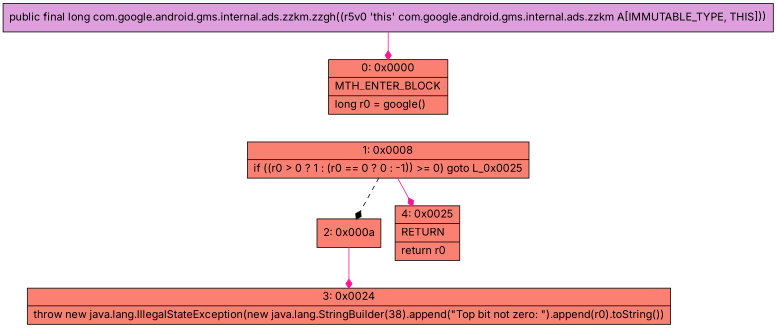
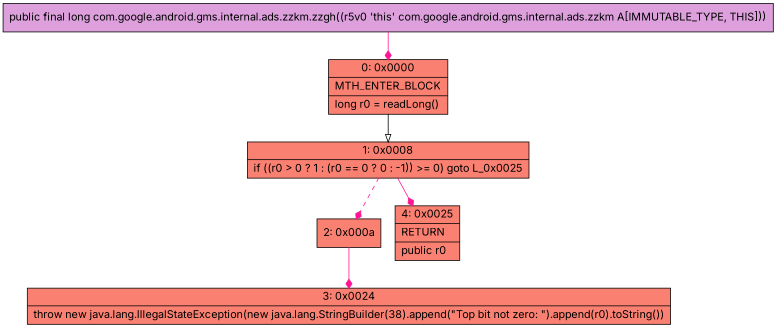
(380, 105) -> (387, 105)
none -> (388, 124)
(370, 194) -> (370, 194)
(424, 251) -> (424, 251)
